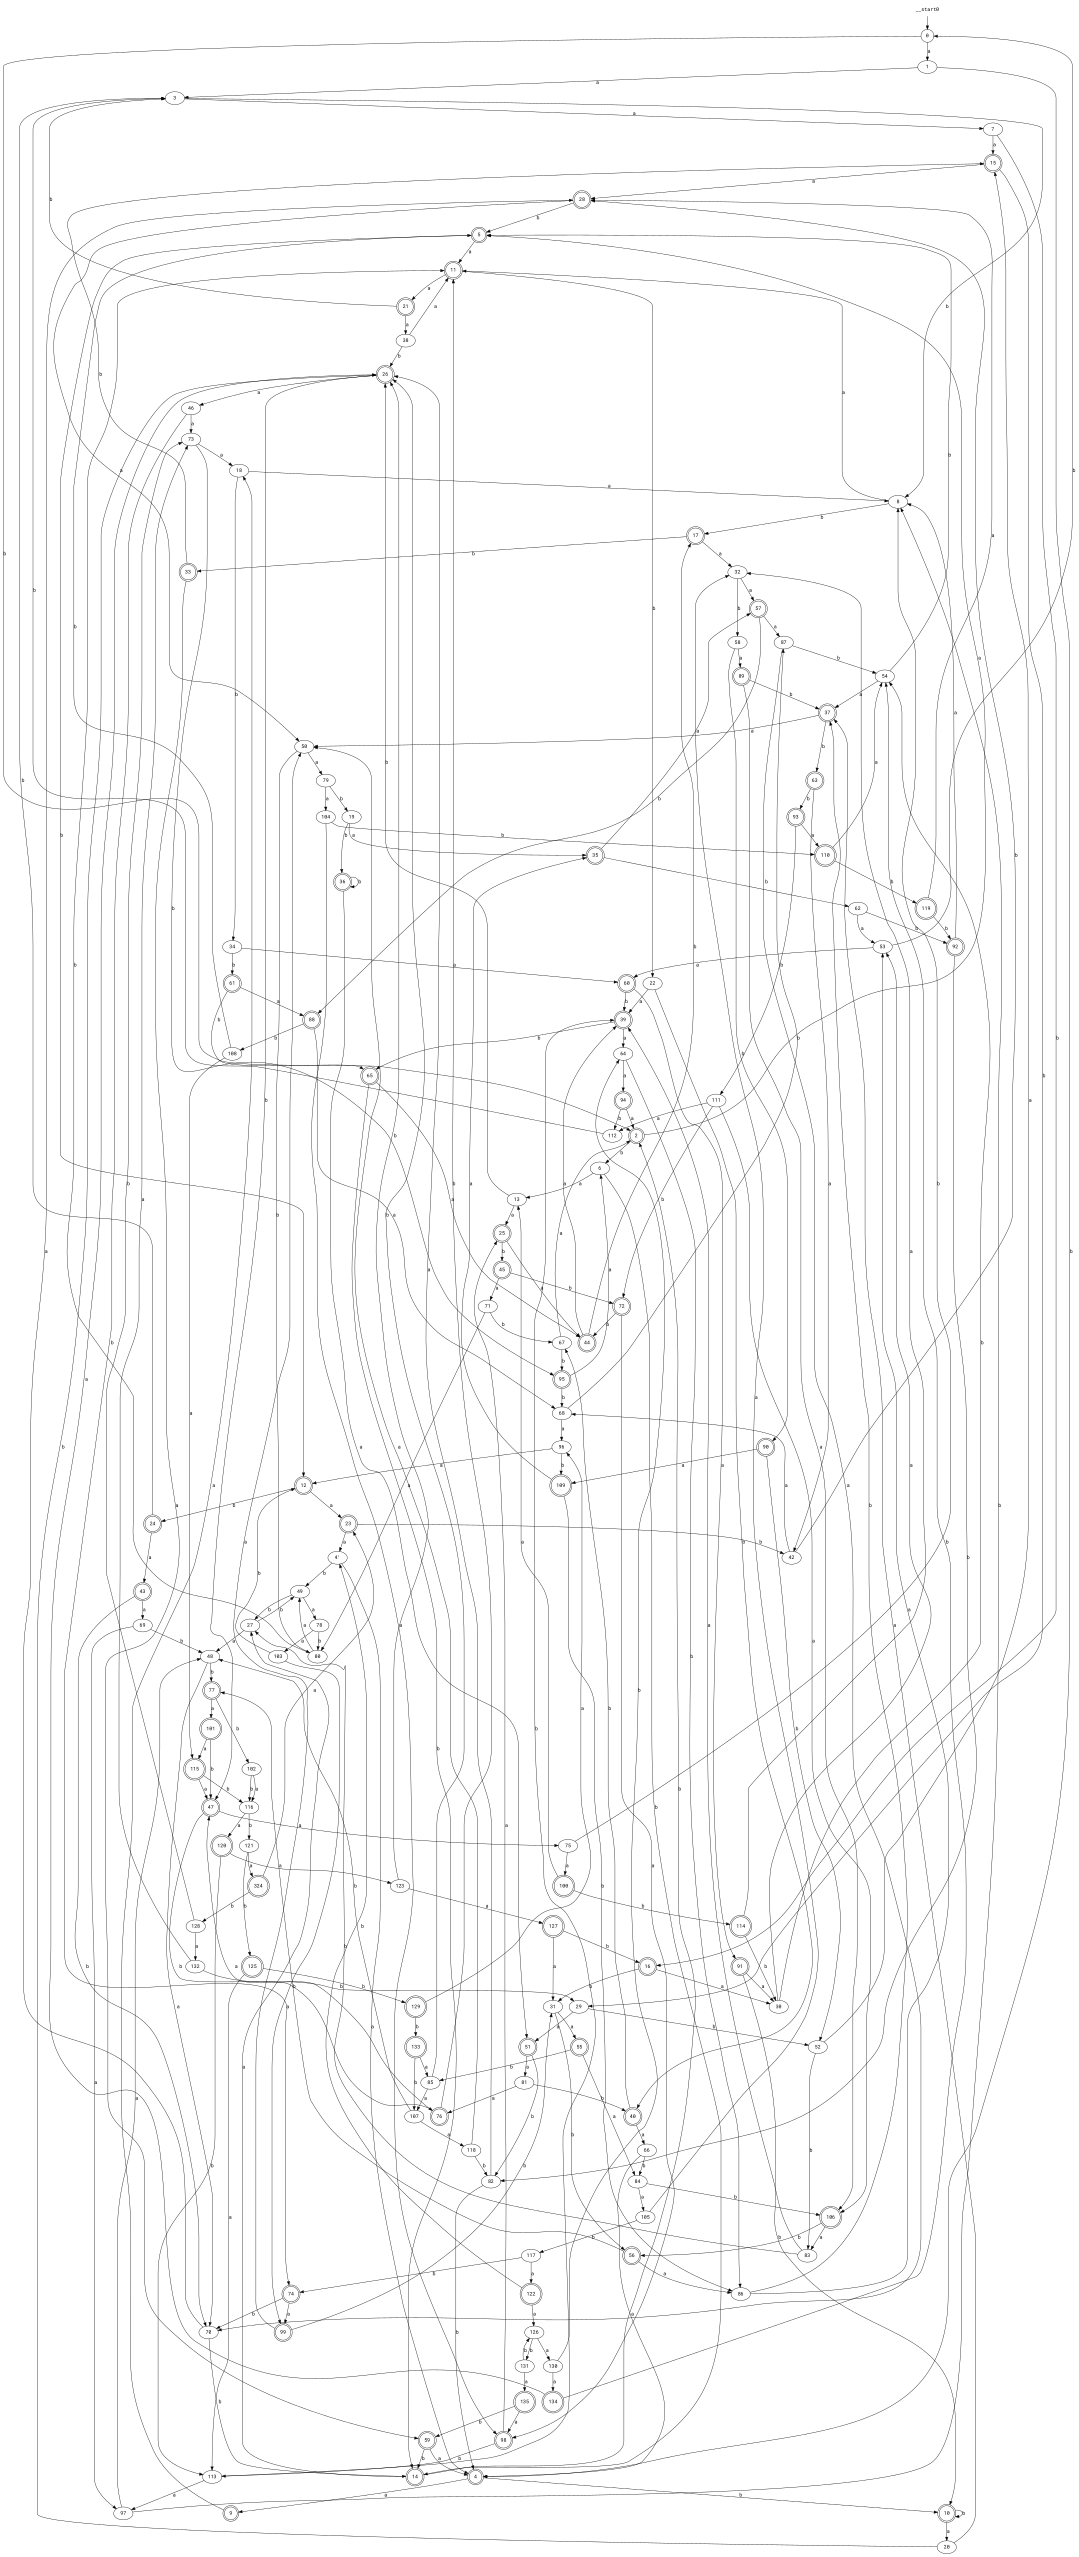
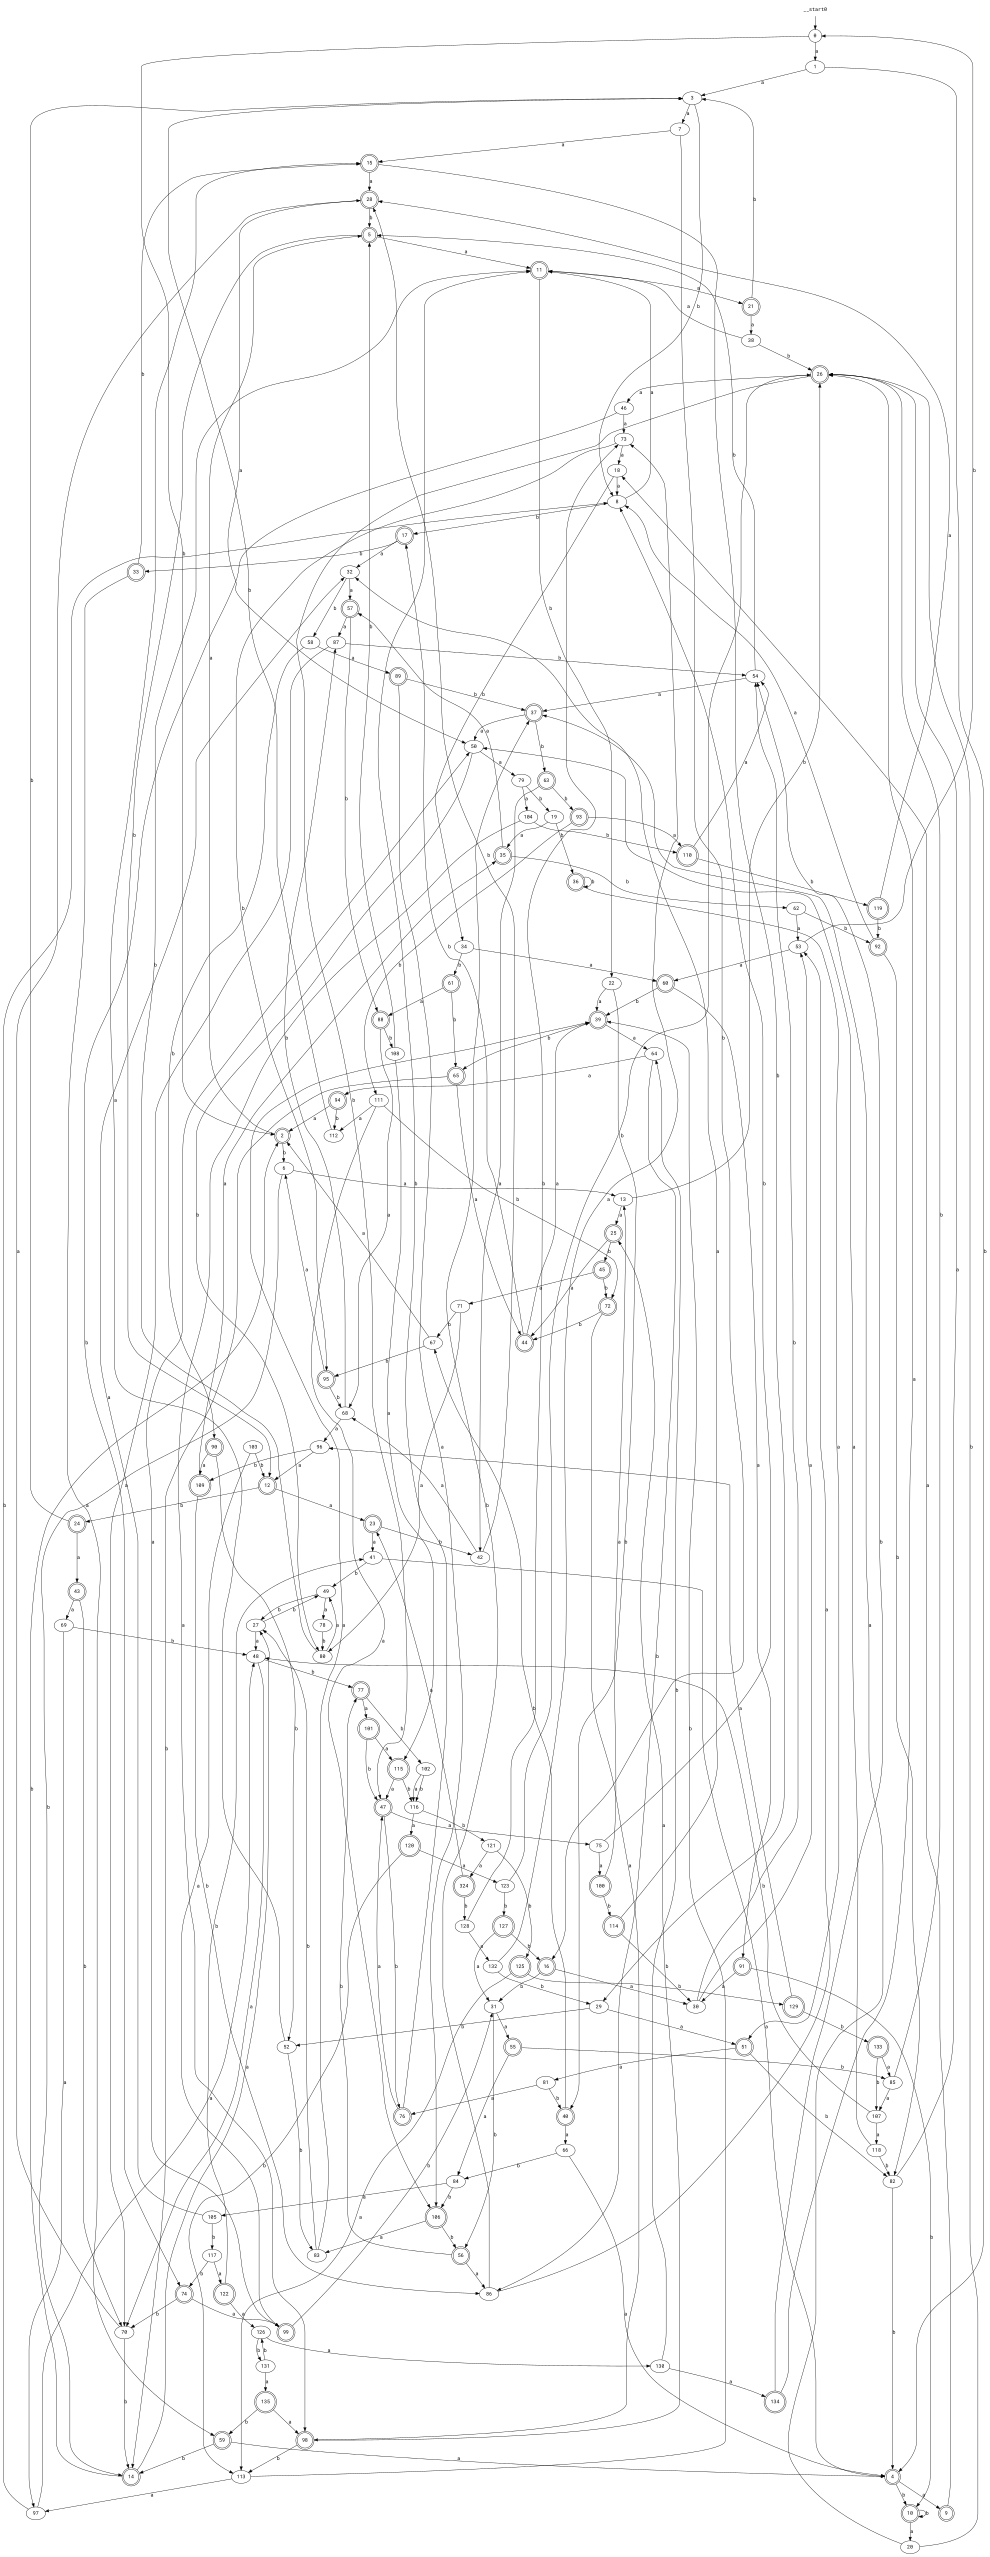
(300, 1640) -> none
(487, 1906) -> (506, 1906)
